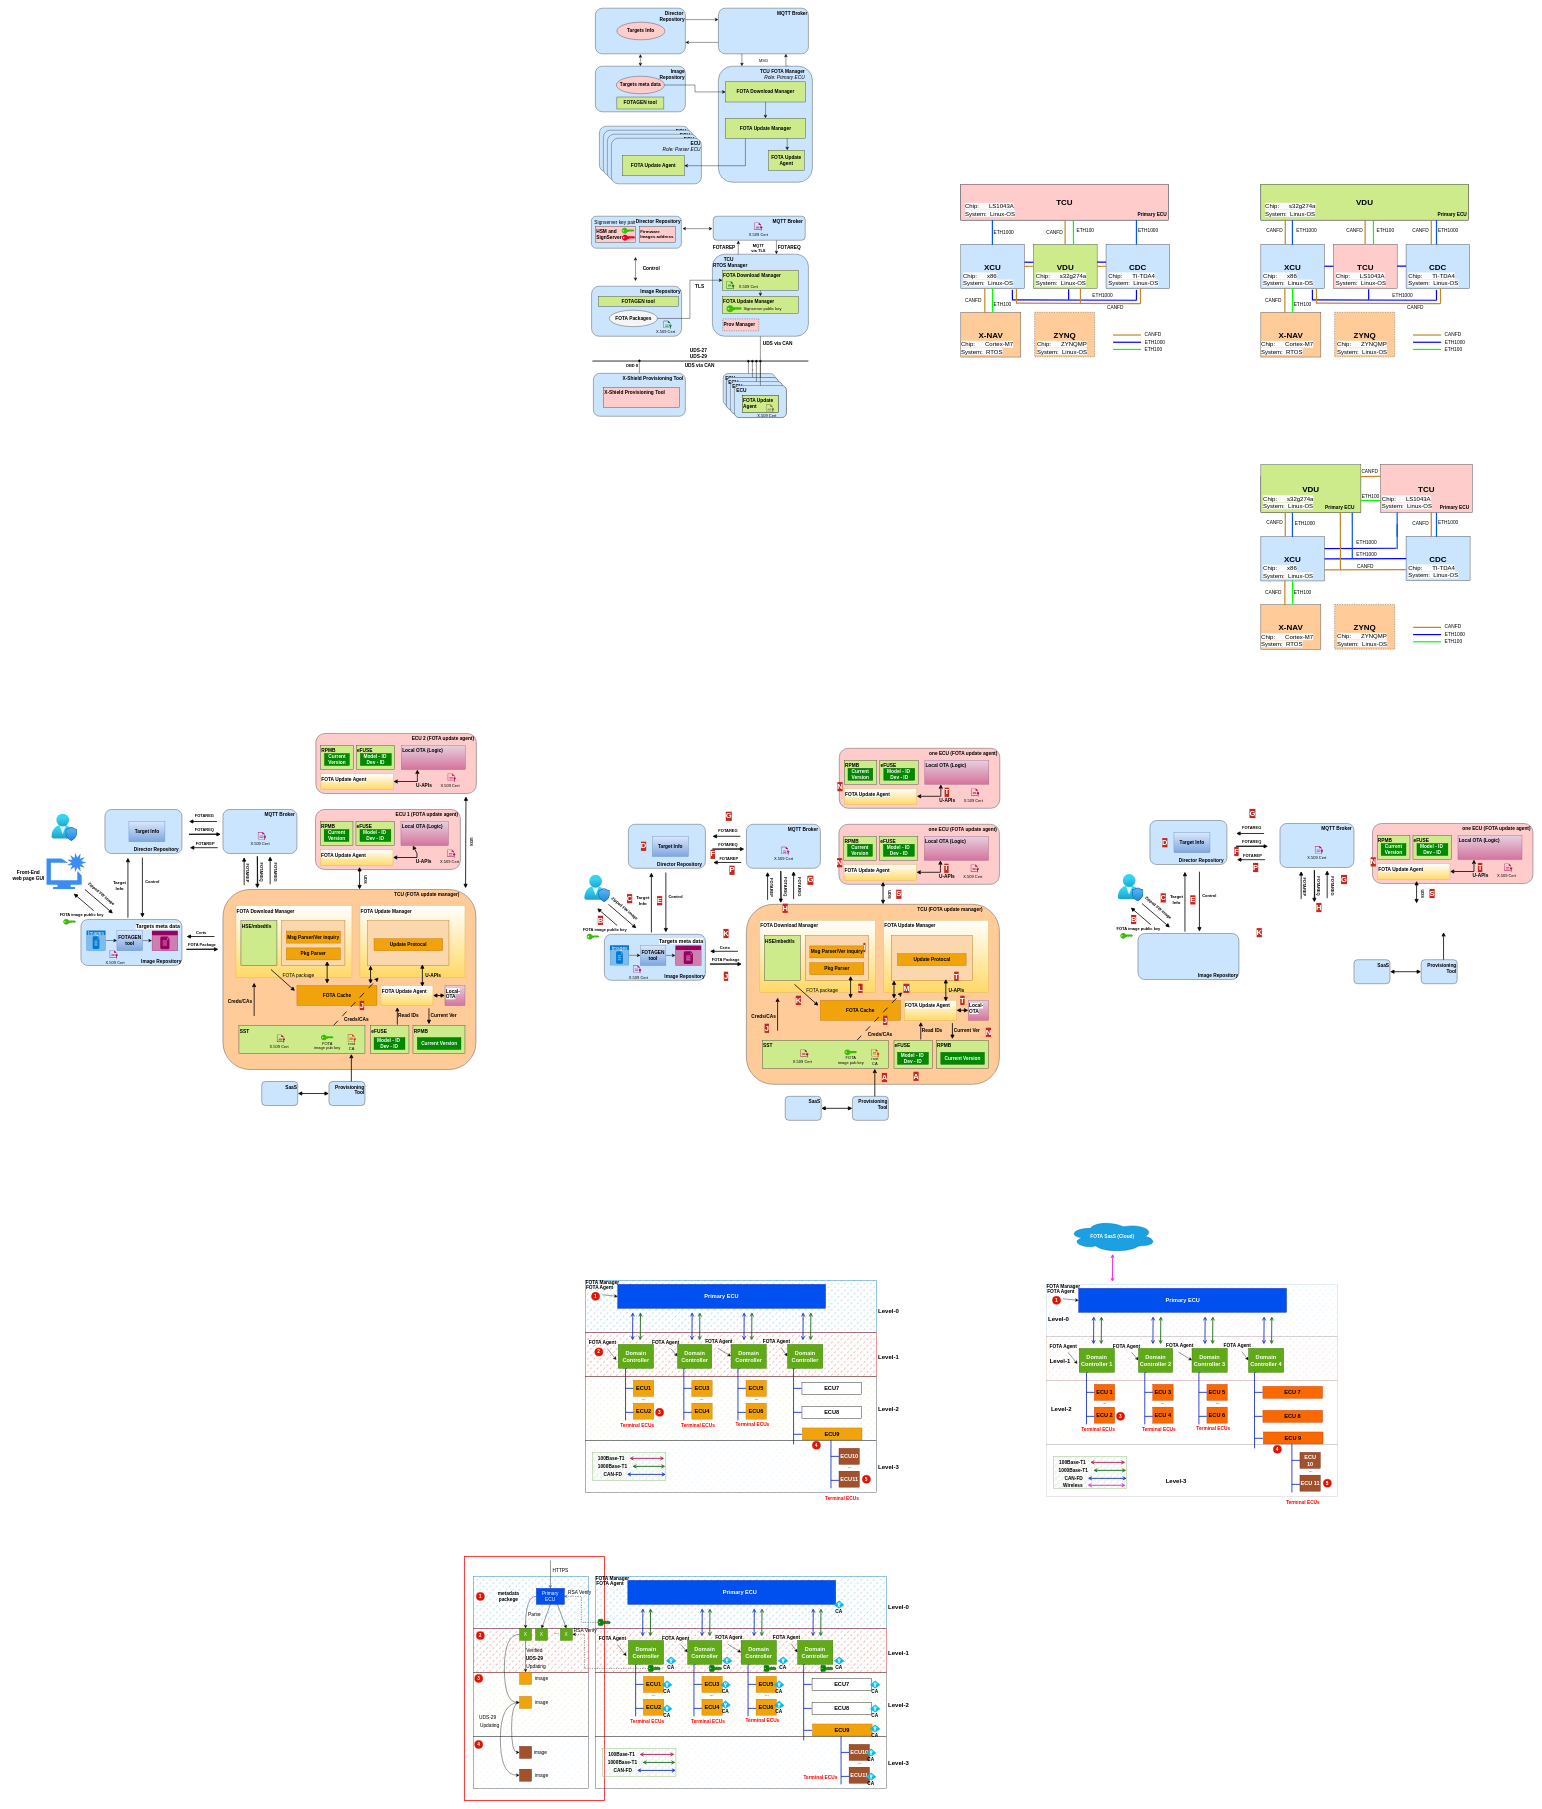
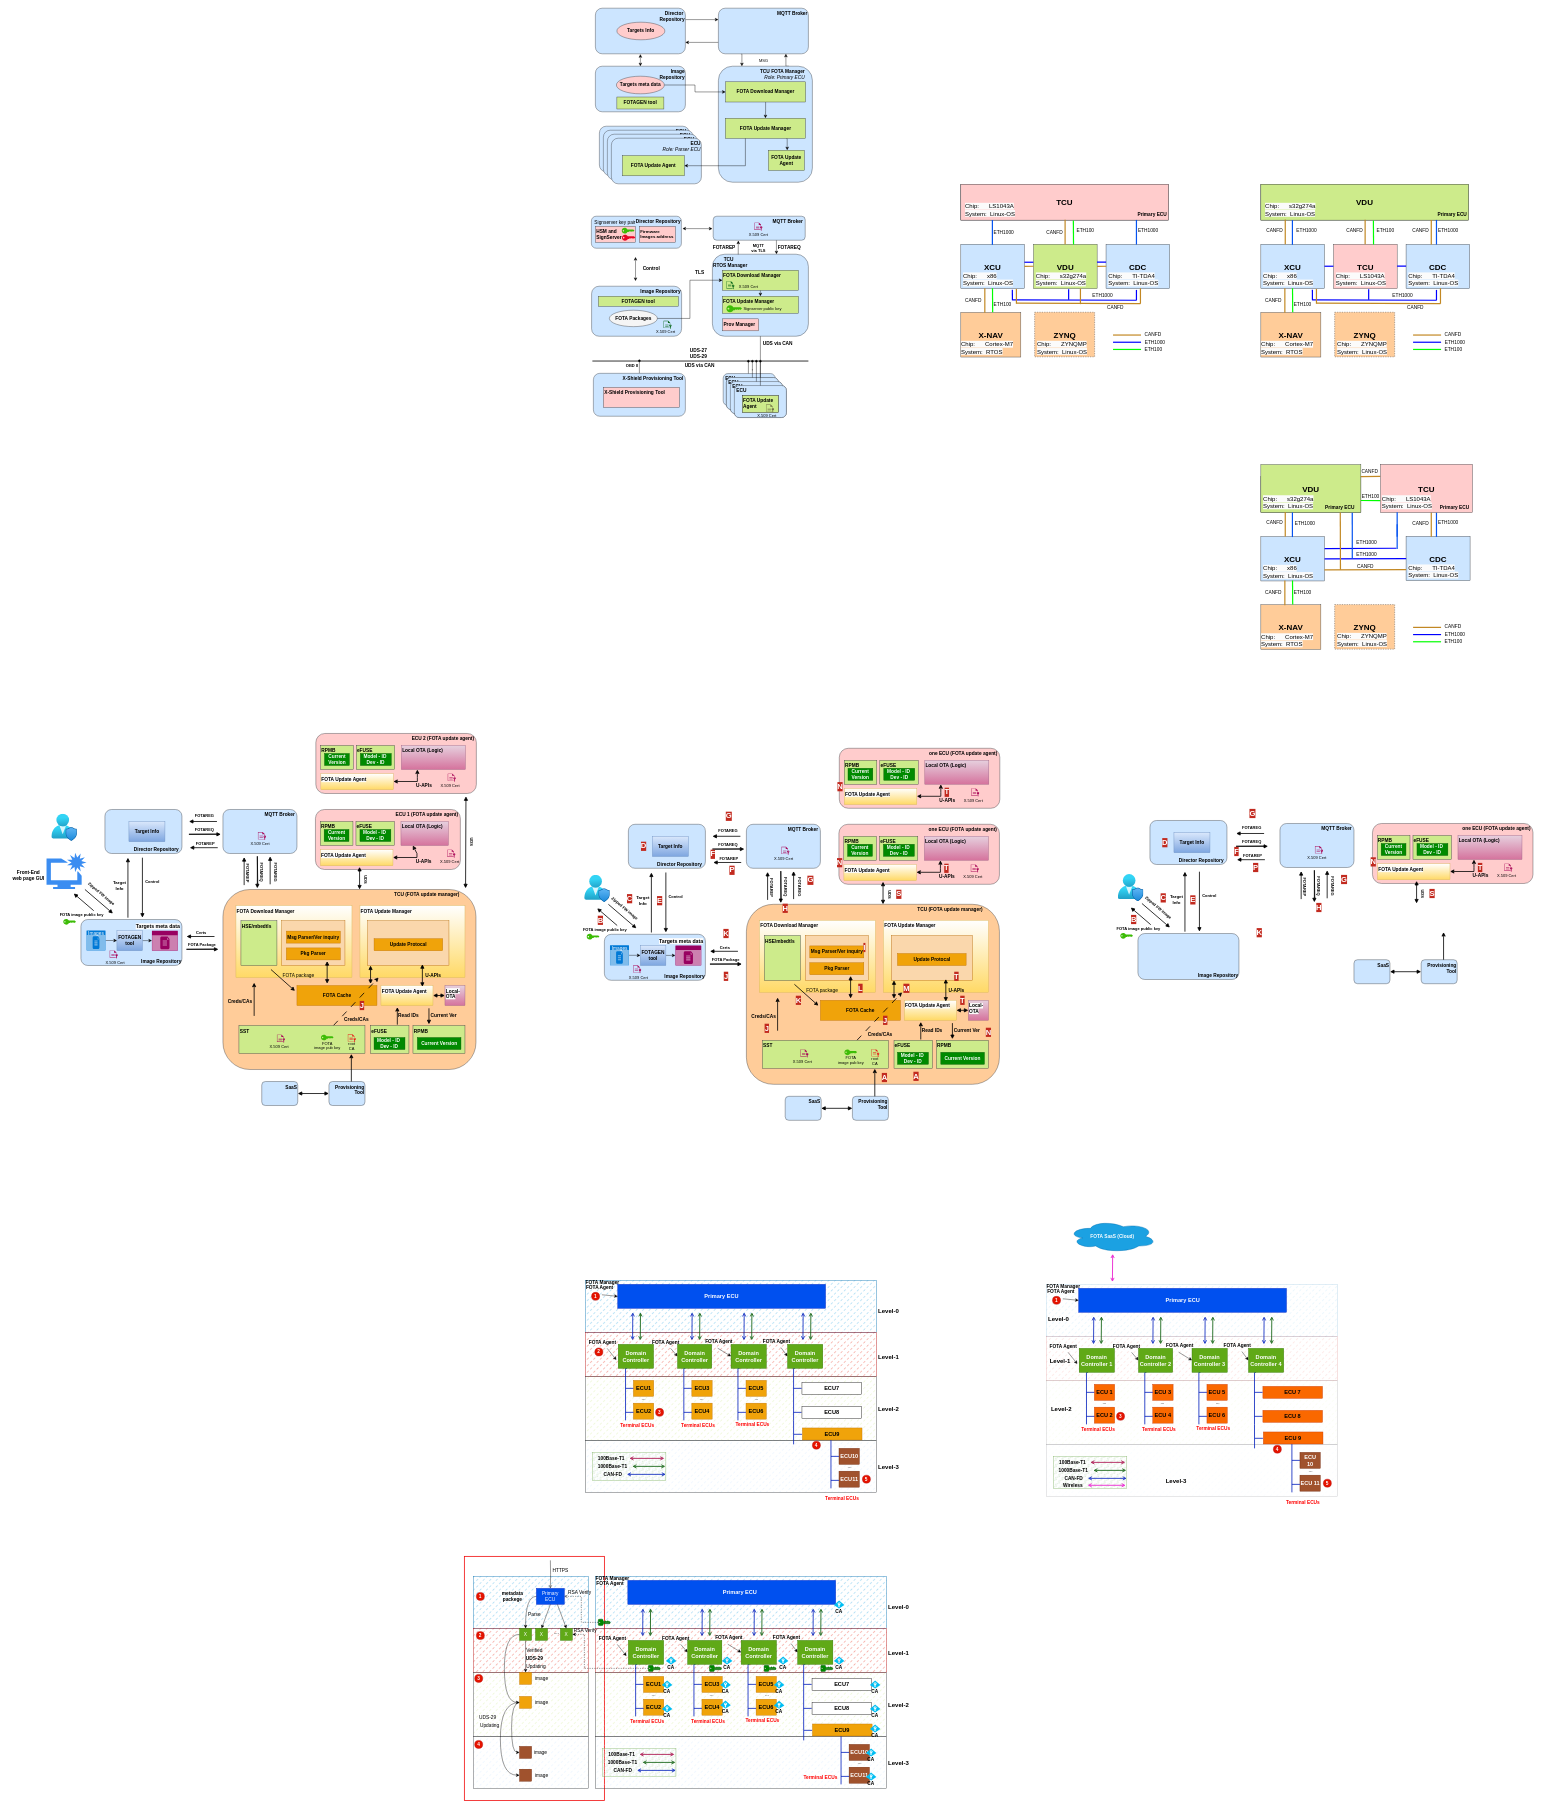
(699, 287) -> (699, 273)
(741, 325) -> (741, 325)
(508, 1596) -> (512, 1596)
